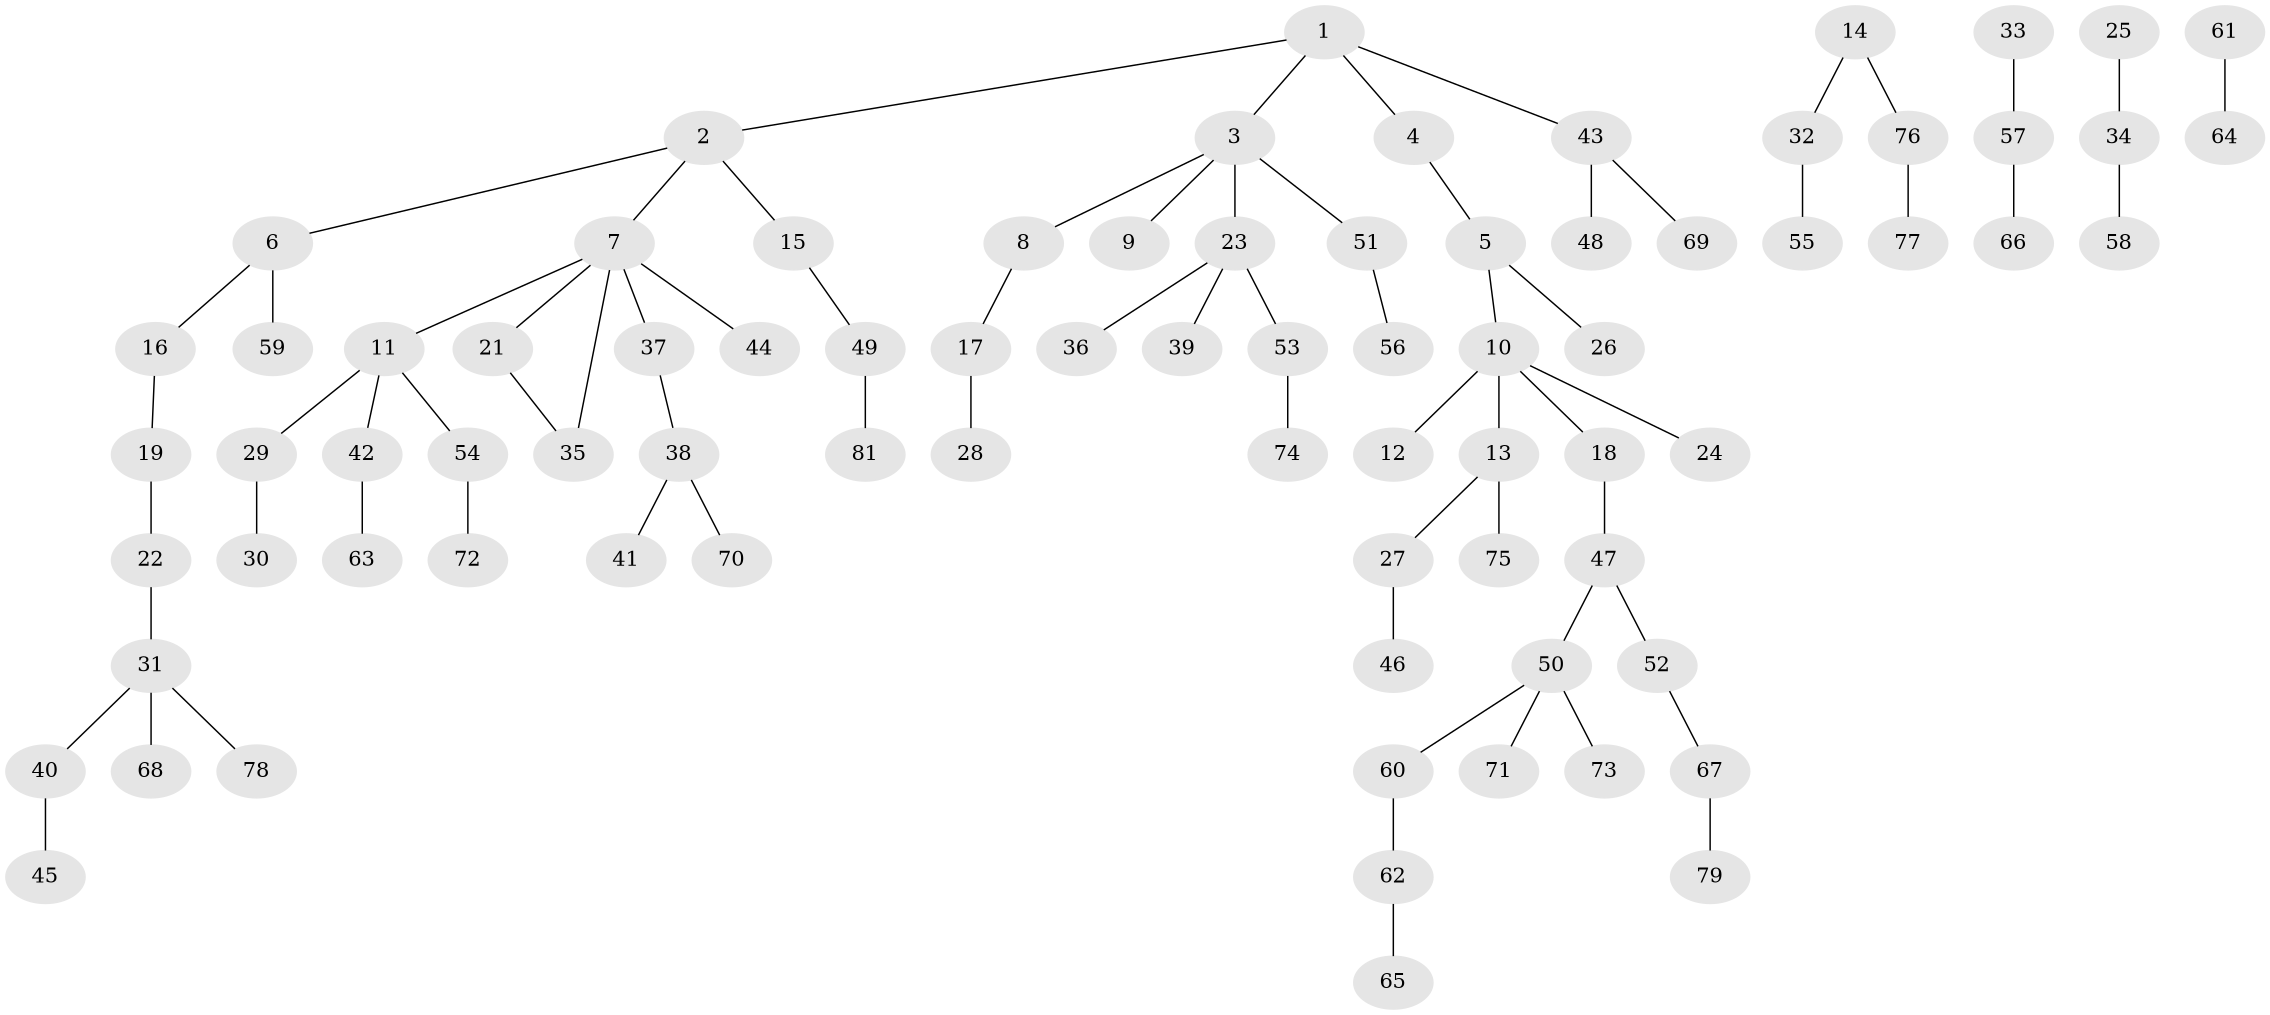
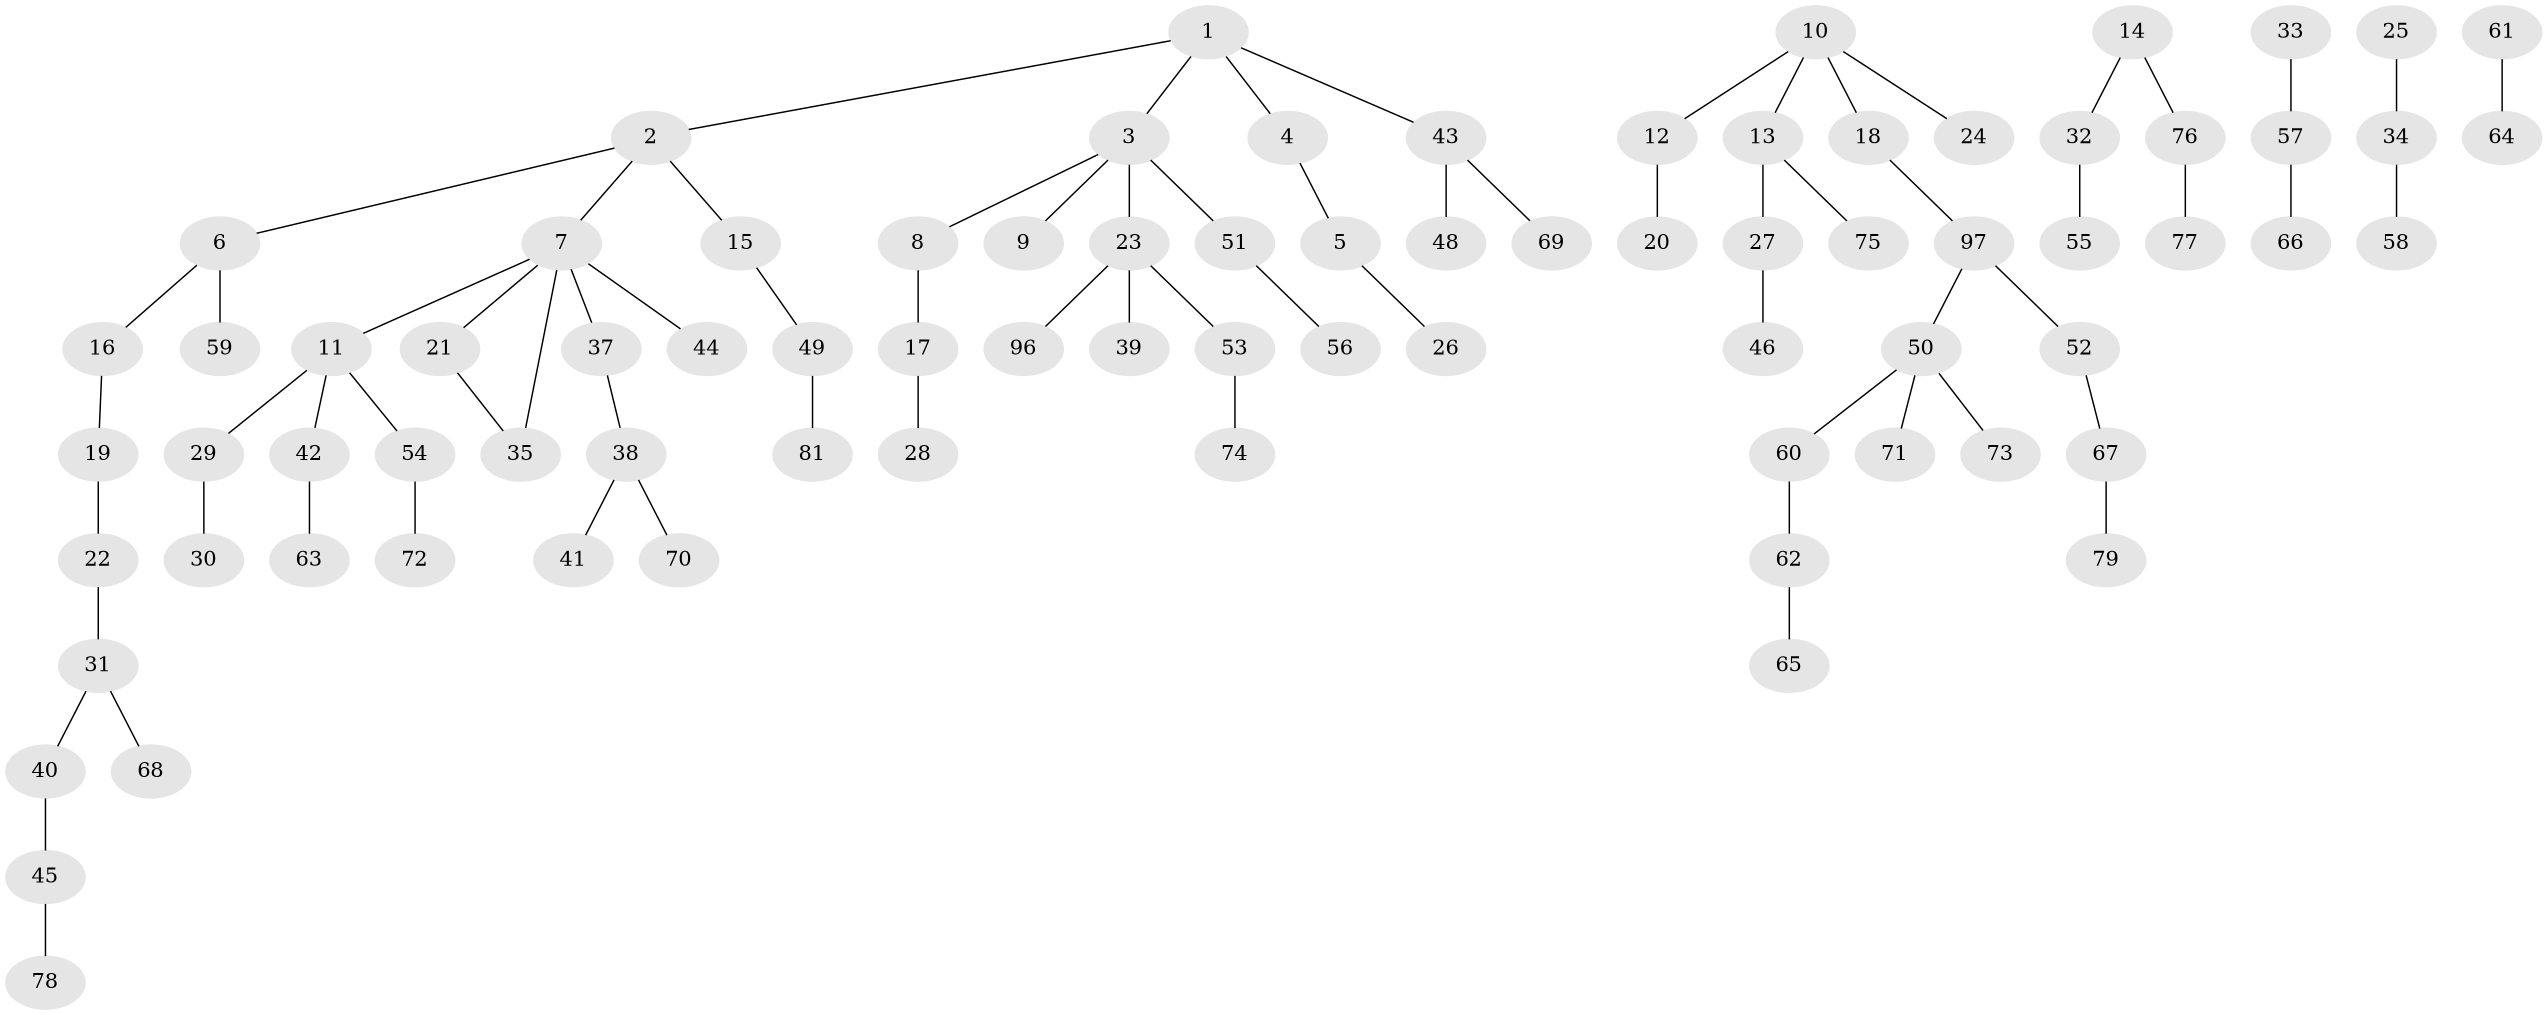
none -> (1657, 243)
(1492, 296) -> none
(1077, 349) -> (1024, 349)
(1605, 560) -> (1974, 243)
(204, 719) -> (45, 930)
